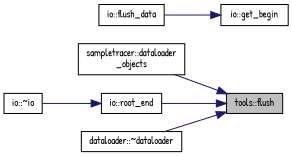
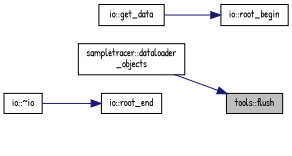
(132, 15) -> (132, 15)
(255, 15) -> (255, 15)
(189, 103) -> none
(132, 142) -> none
